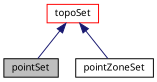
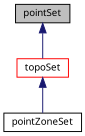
(49, 45) -> (43, 46)
